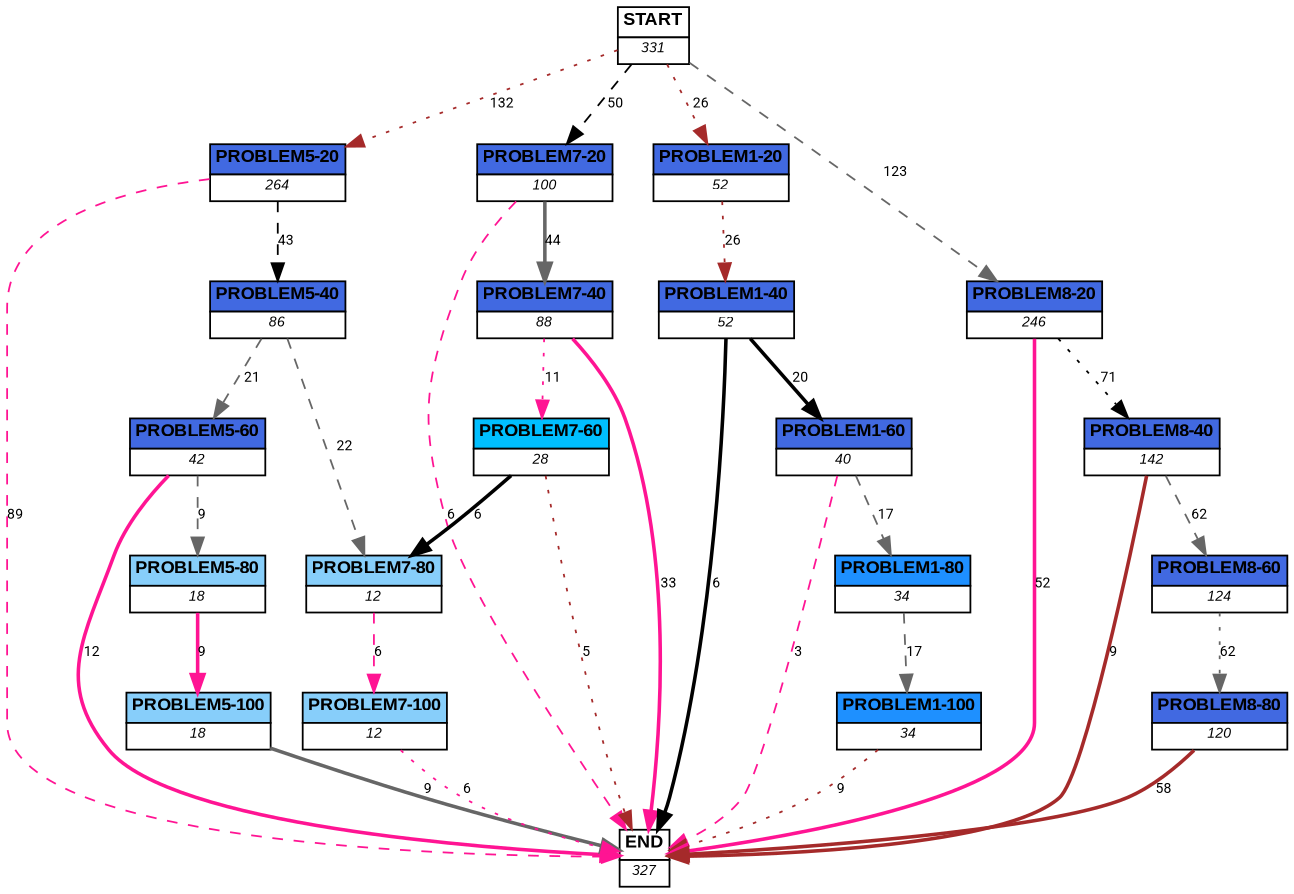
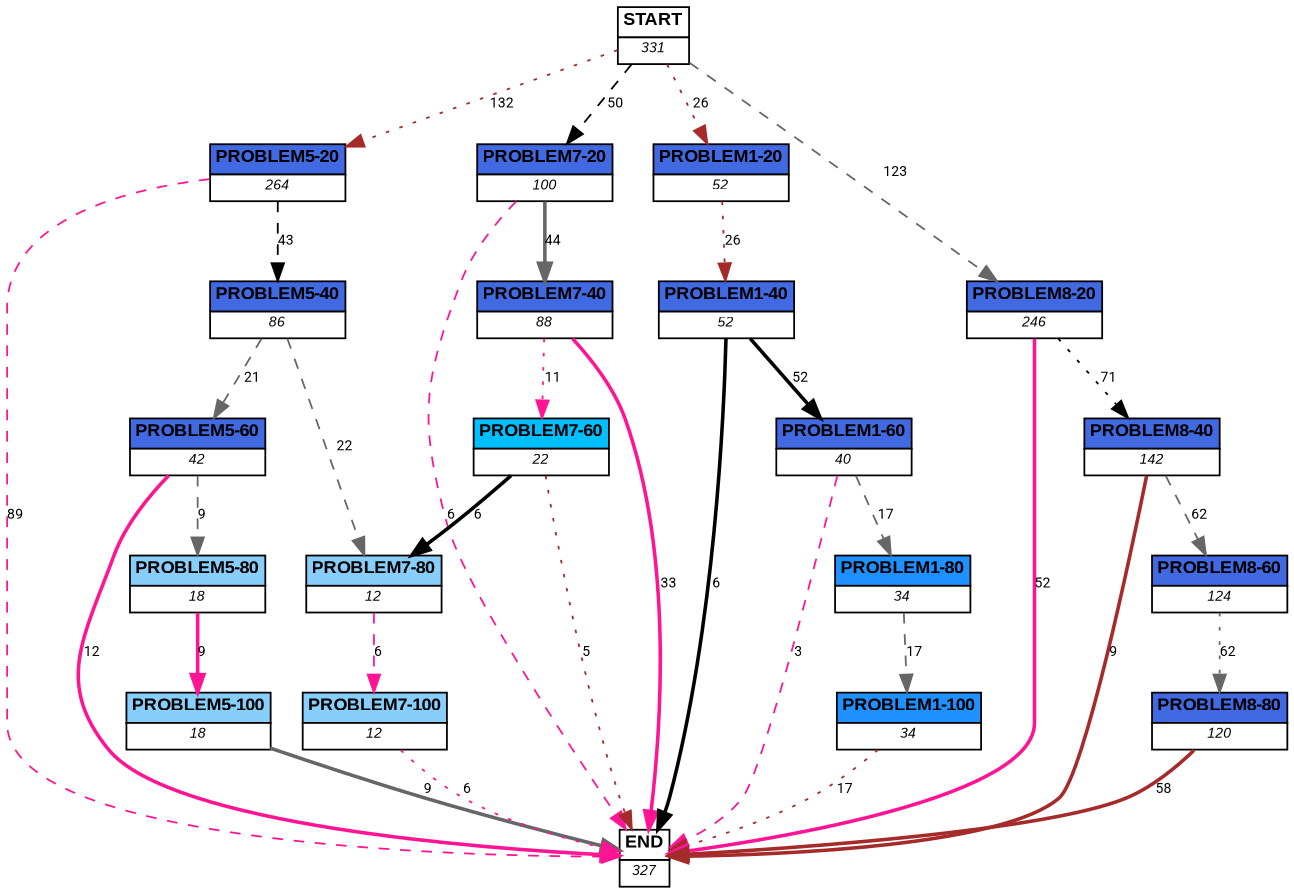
(801, 378) -> (801, 378)
(541, 459) -> (541, 459)
(841, 790) -> (846, 790)
